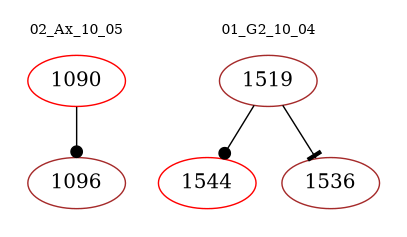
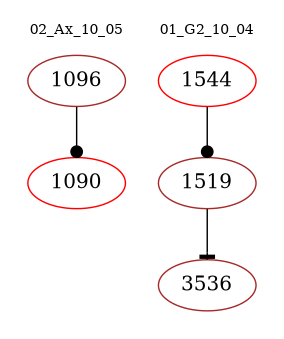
(77, 126) -> (77, 126)
(241, 127) -> (207, 126)
(331, 183) -> (207, 285)
